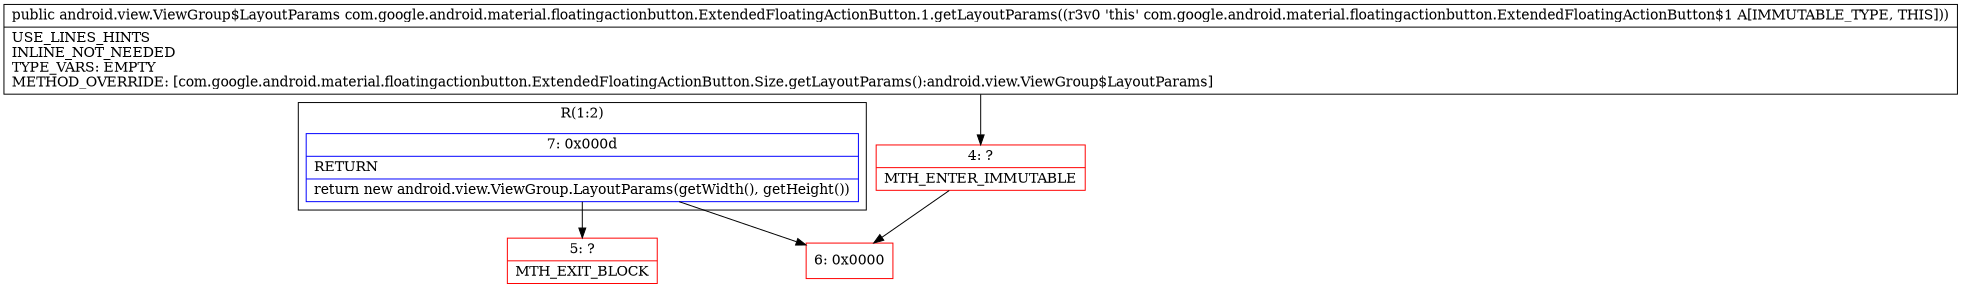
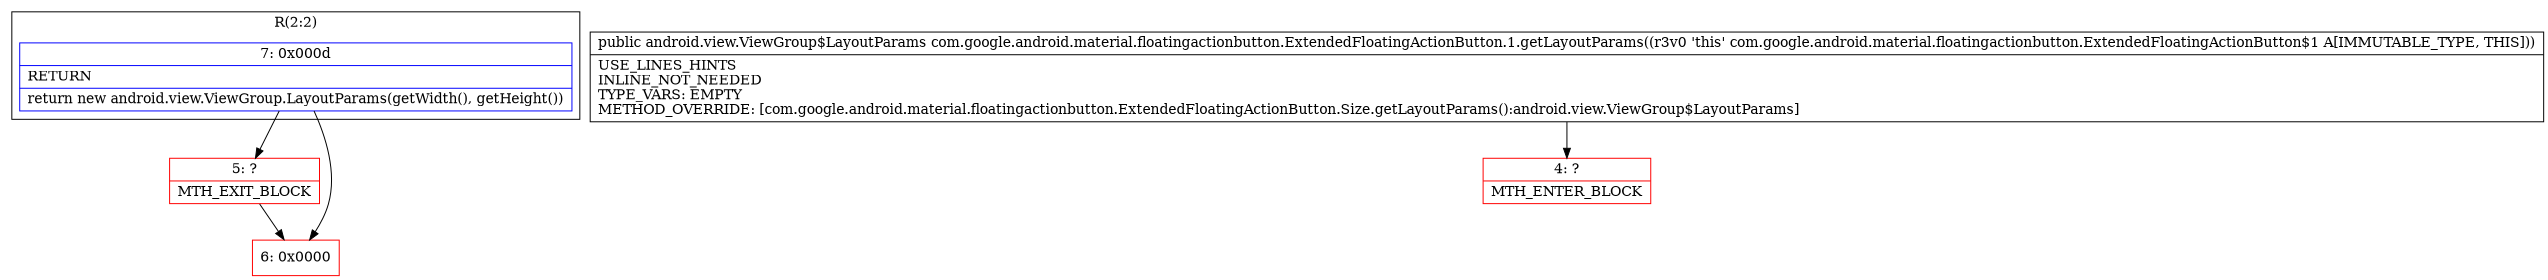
(582, 114) -> (296, 23)
(981, 178) -> (1567, 192)
(916, 214) -> (269, 218)
